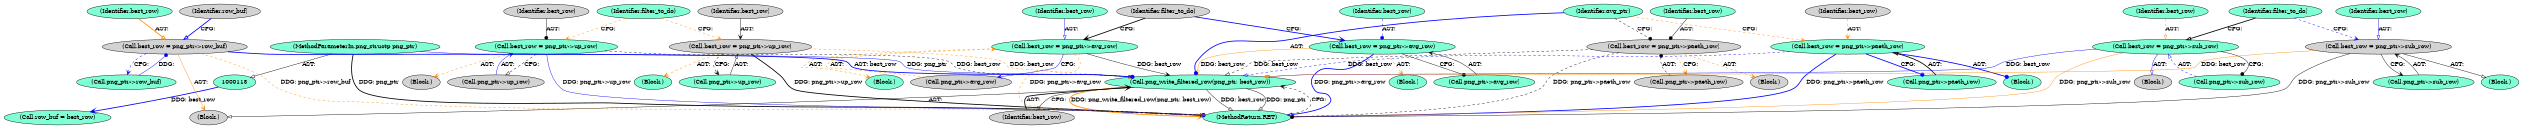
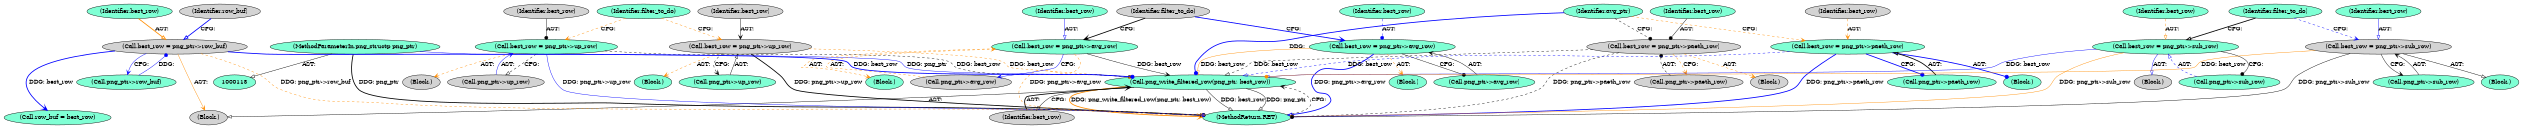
(1298, 47) -> (1298, 47)
(135, 60) -> (135, 60)
(876, 65) -> (876, 65)
(157, 100) -> (51, 63)
